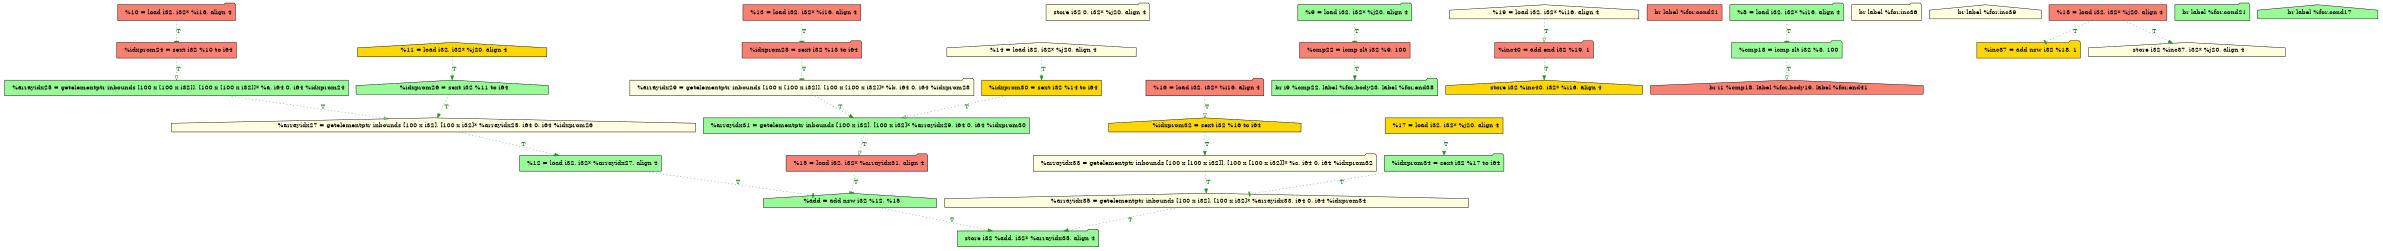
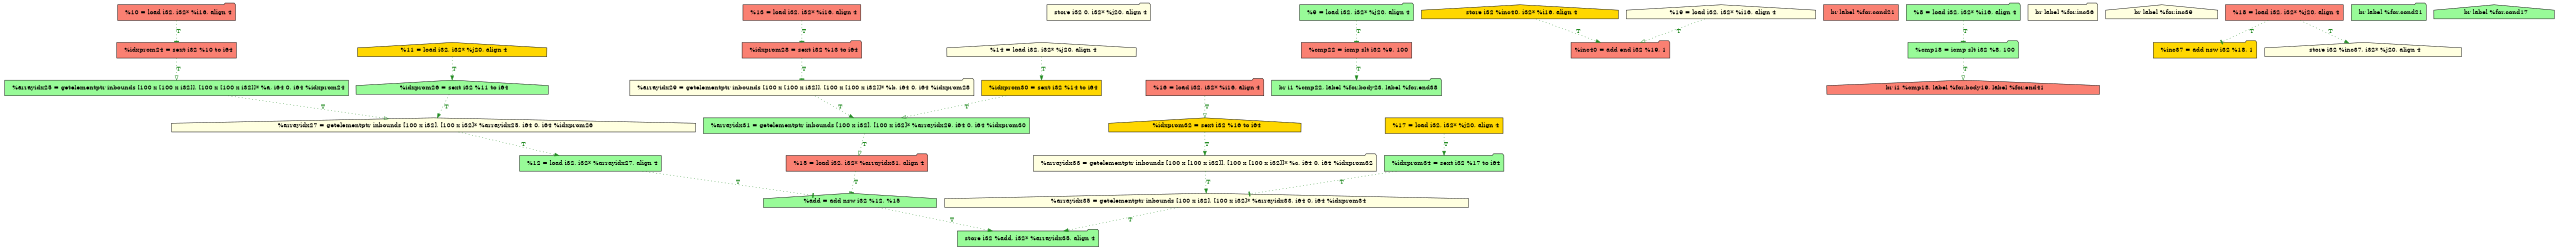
(1544, 67) -> (1566, 30)
(1355, 88) -> (1357, 88)
